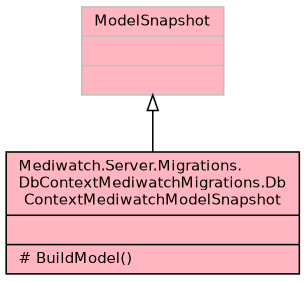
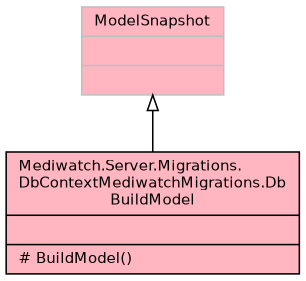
(153, 200) -> (153, 200)
